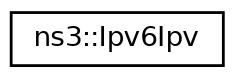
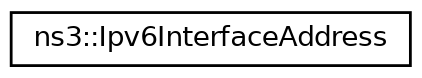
(117, 39) -> (211, 39)
